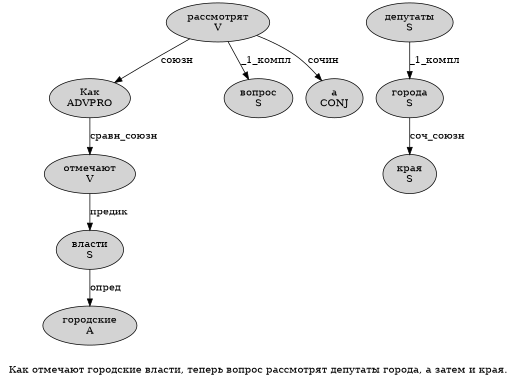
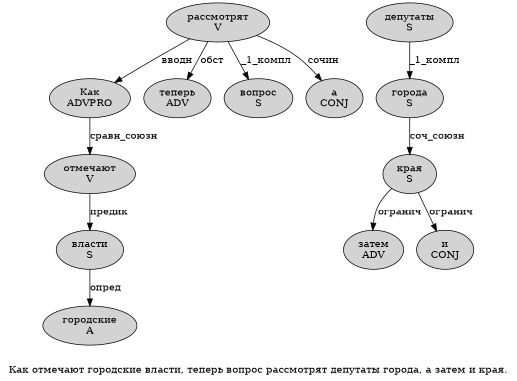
(177, 60) -> (177, 60)
none -> (177, 98)
none -> (374, 250)
none -> (445, 250)
